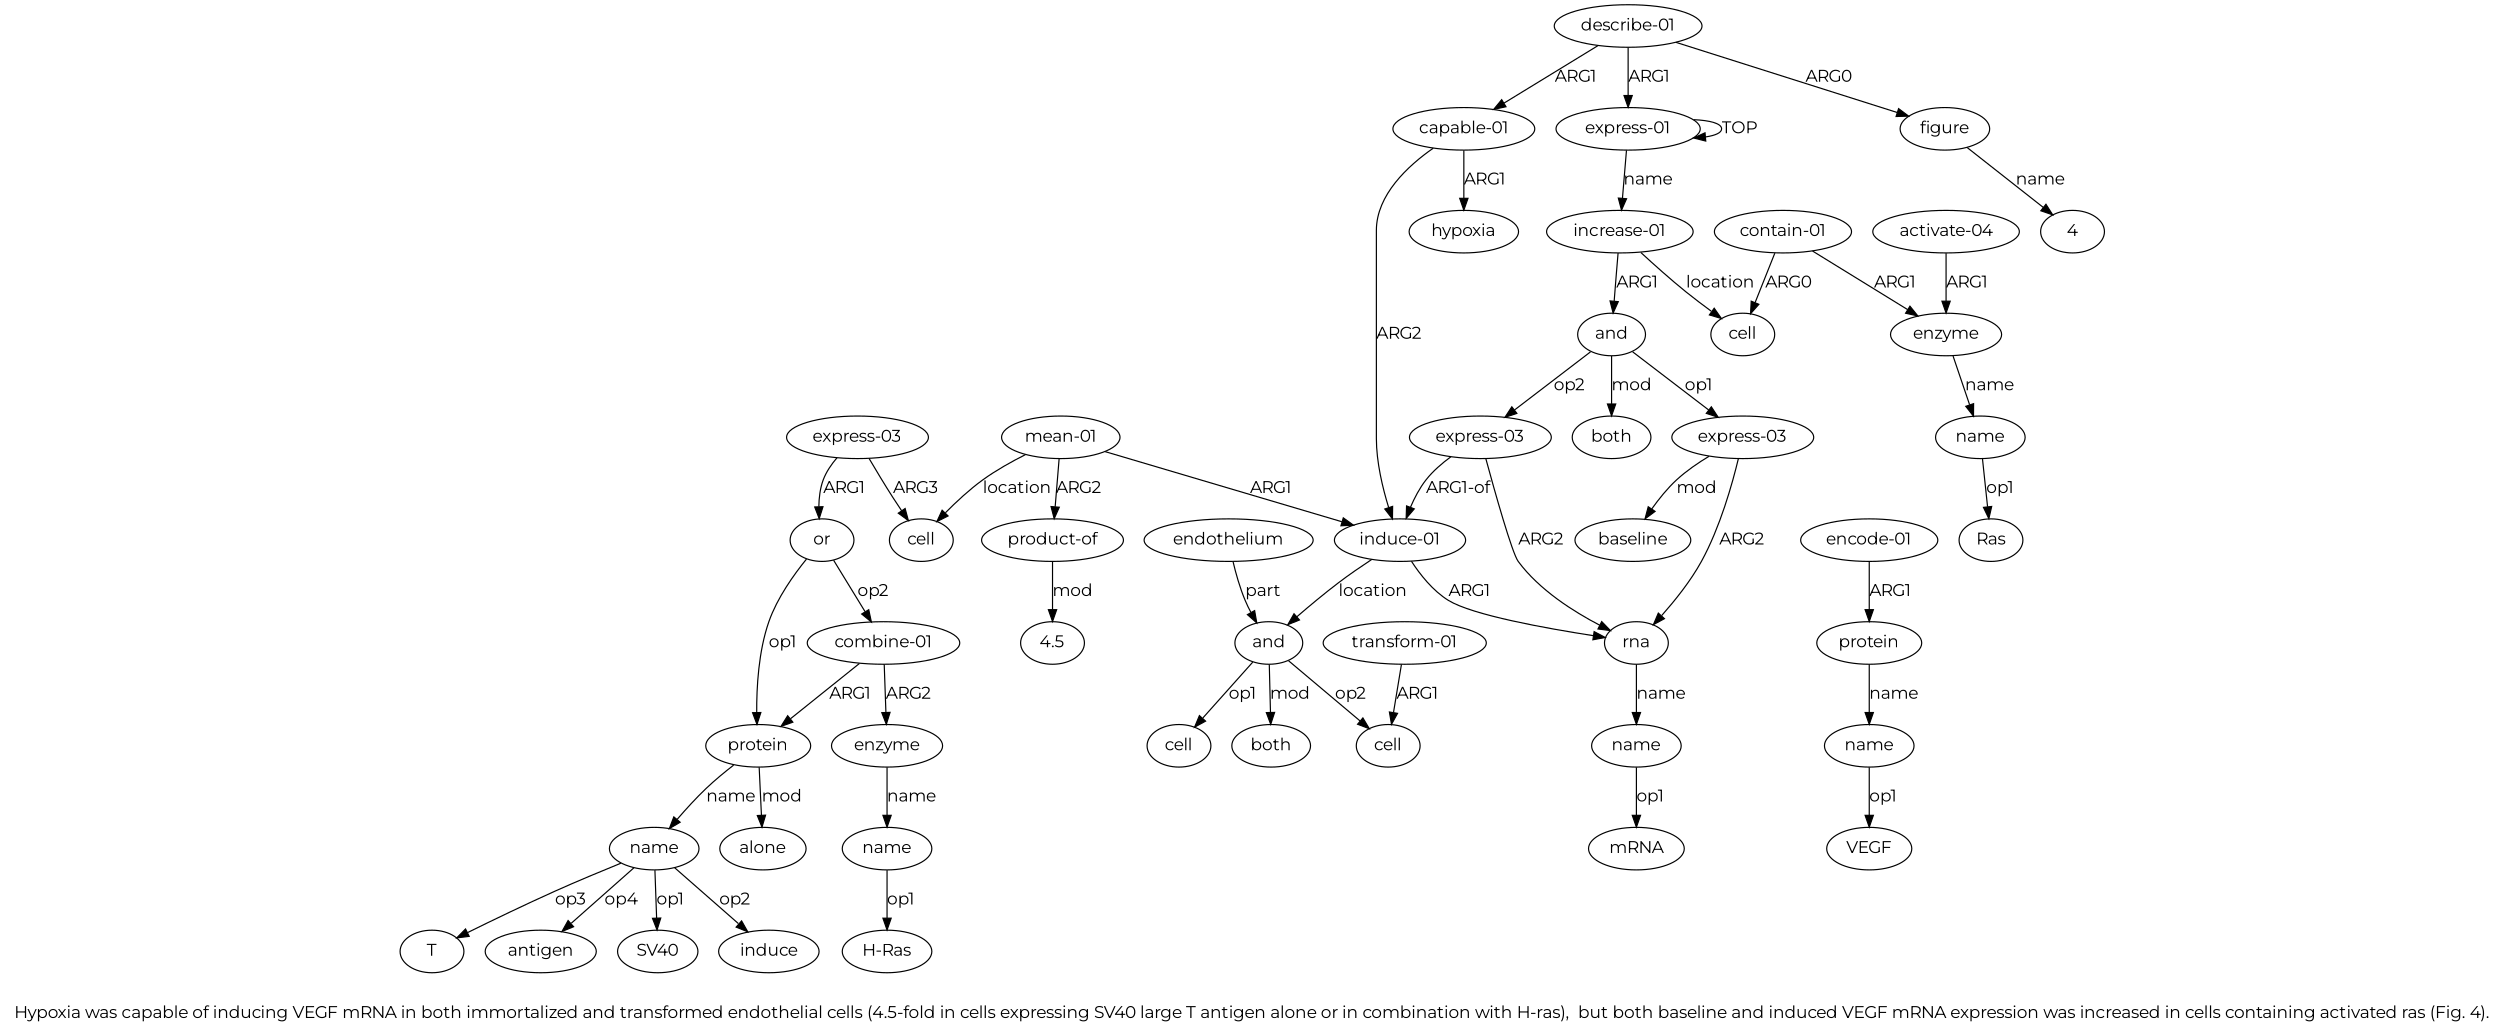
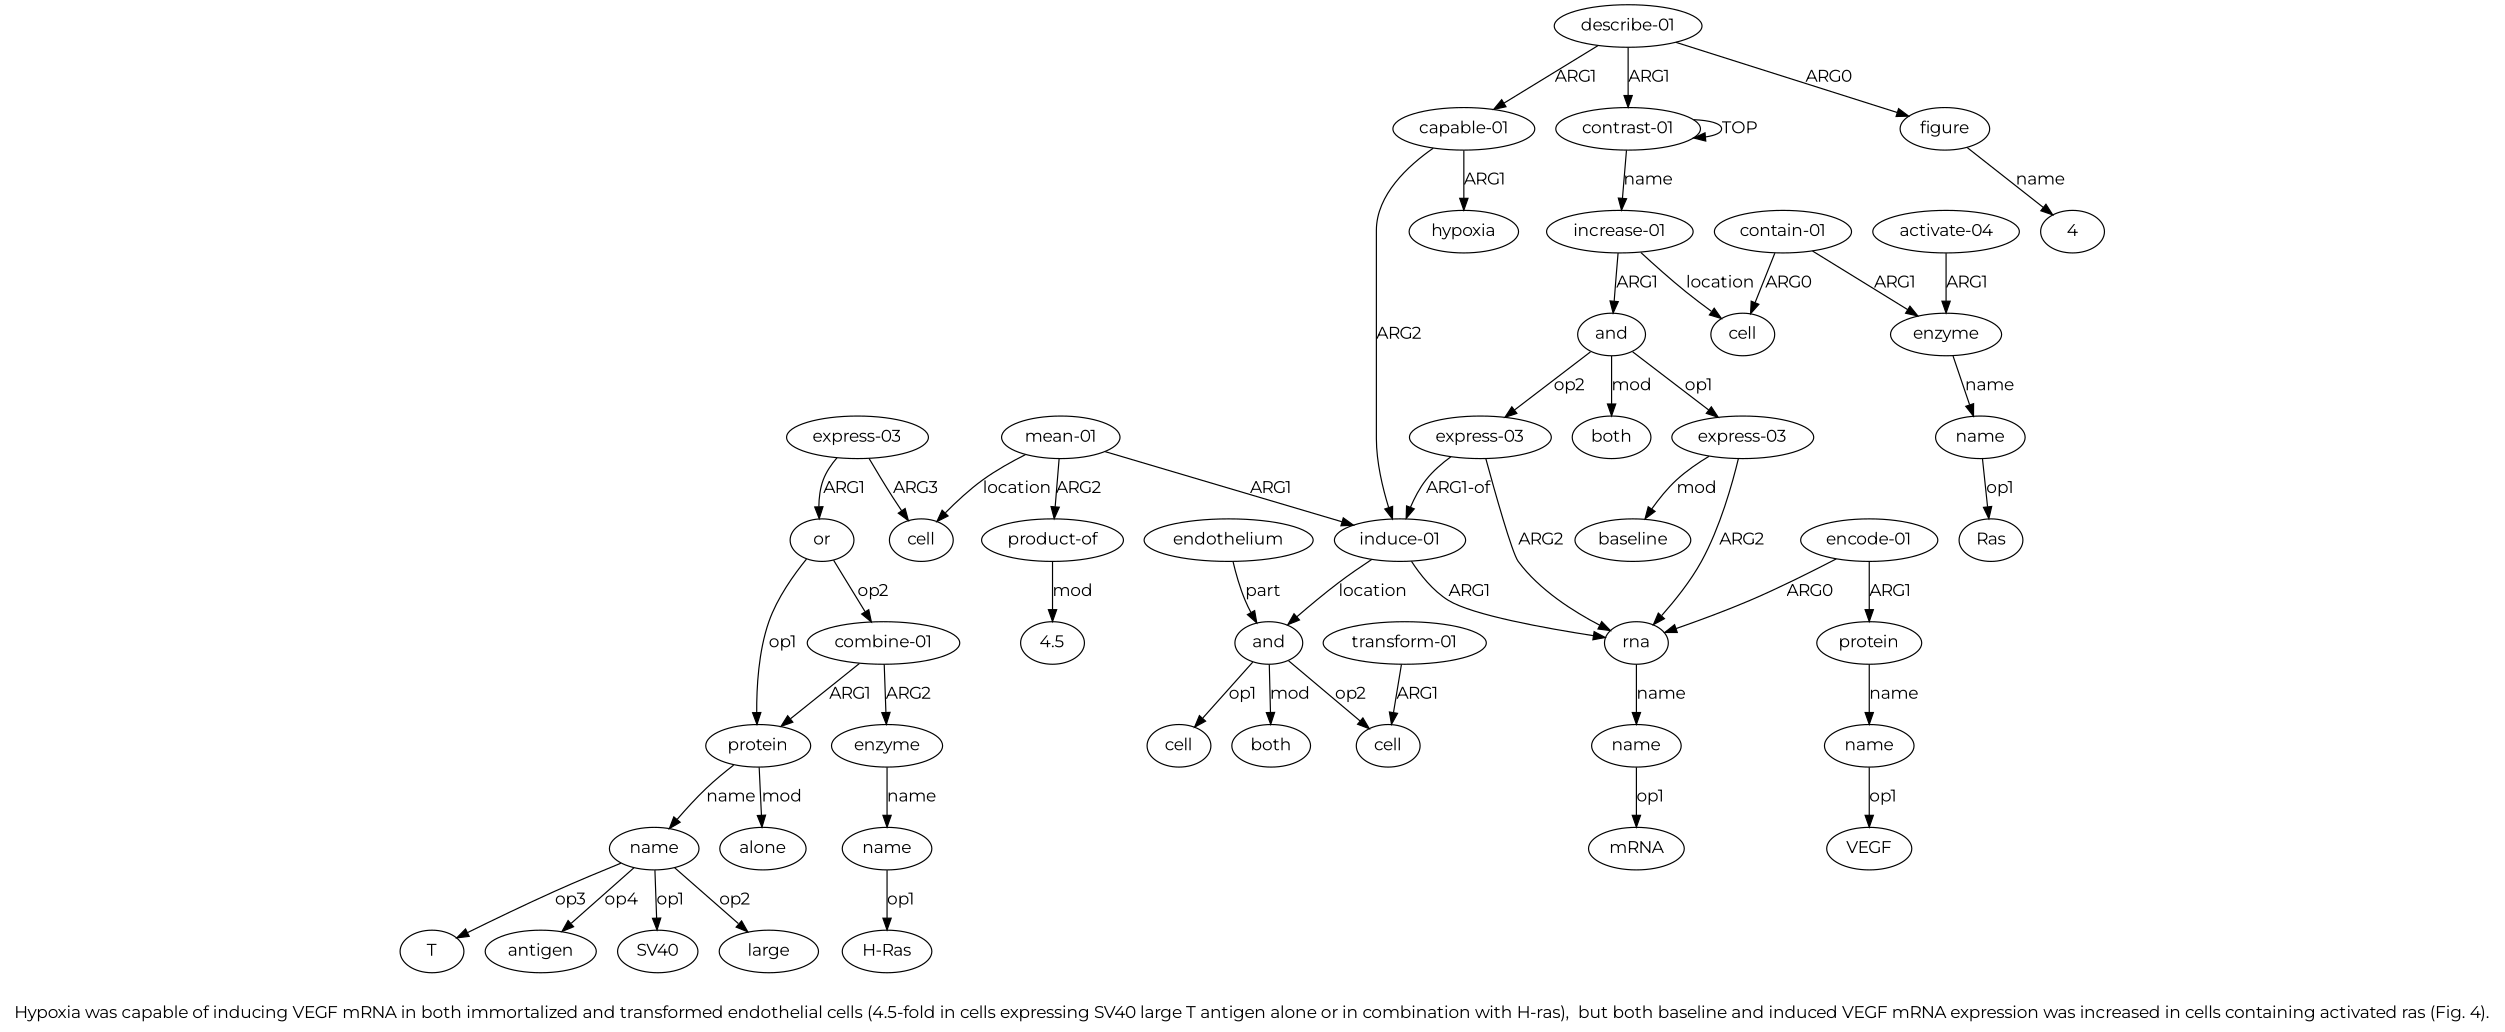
(1628, 129) -> (1628, 129)
none -> (1758, 597)
(769, 951) -> (769, 951)
